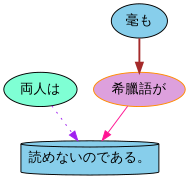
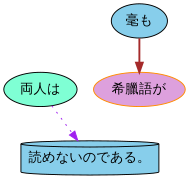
(118, 119) -> none
